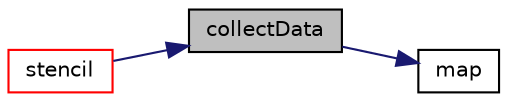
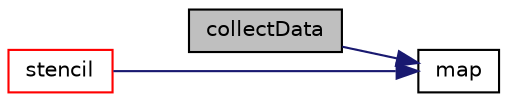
(140, 56) -> (255, 71)
